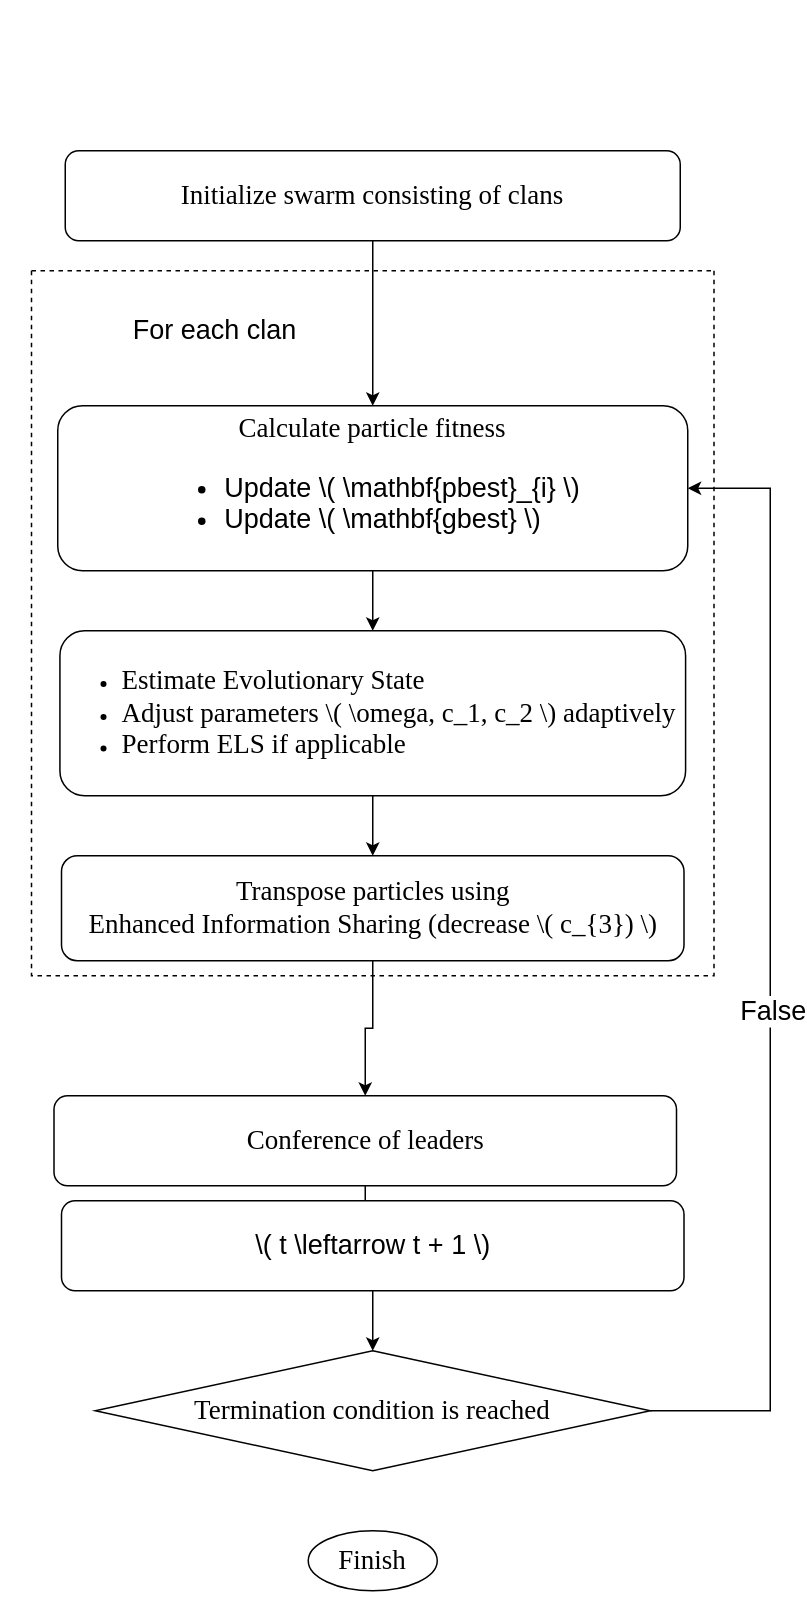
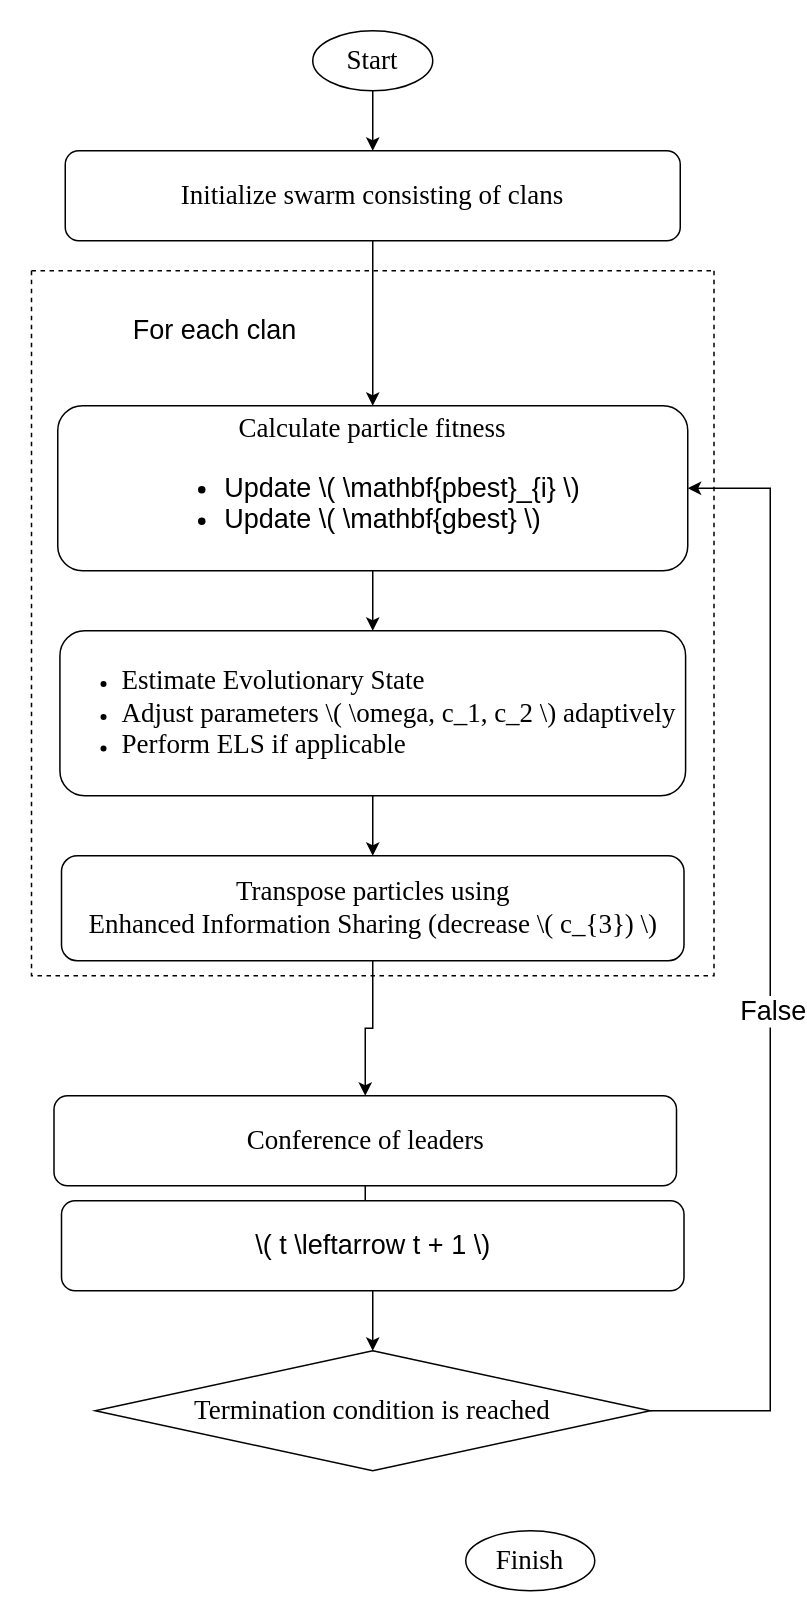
none -> (373, 61)
none -> (373, 116)
(373, 1561) -> (530, 1561)
